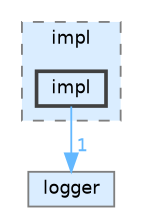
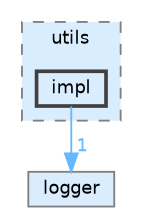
(71, 39) -> (71, 39)
